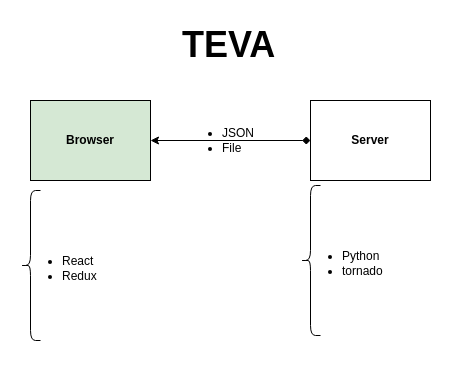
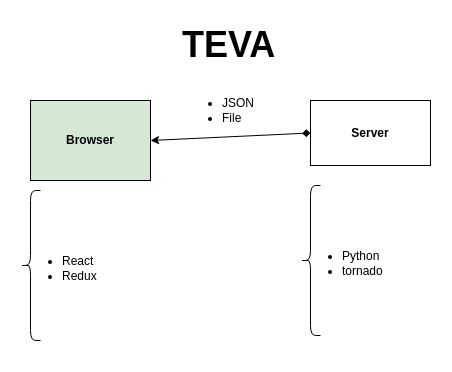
(231, 141) -> (231, 111)
(371, 141) -> (371, 133)
